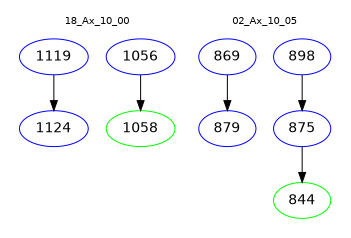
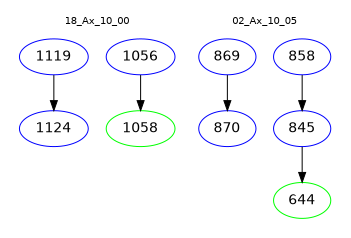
(302, 57) -> (302, 57)
(227, 129) -> (227, 129)
(302, 129) -> (302, 129)
(302, 200) -> (302, 200)
